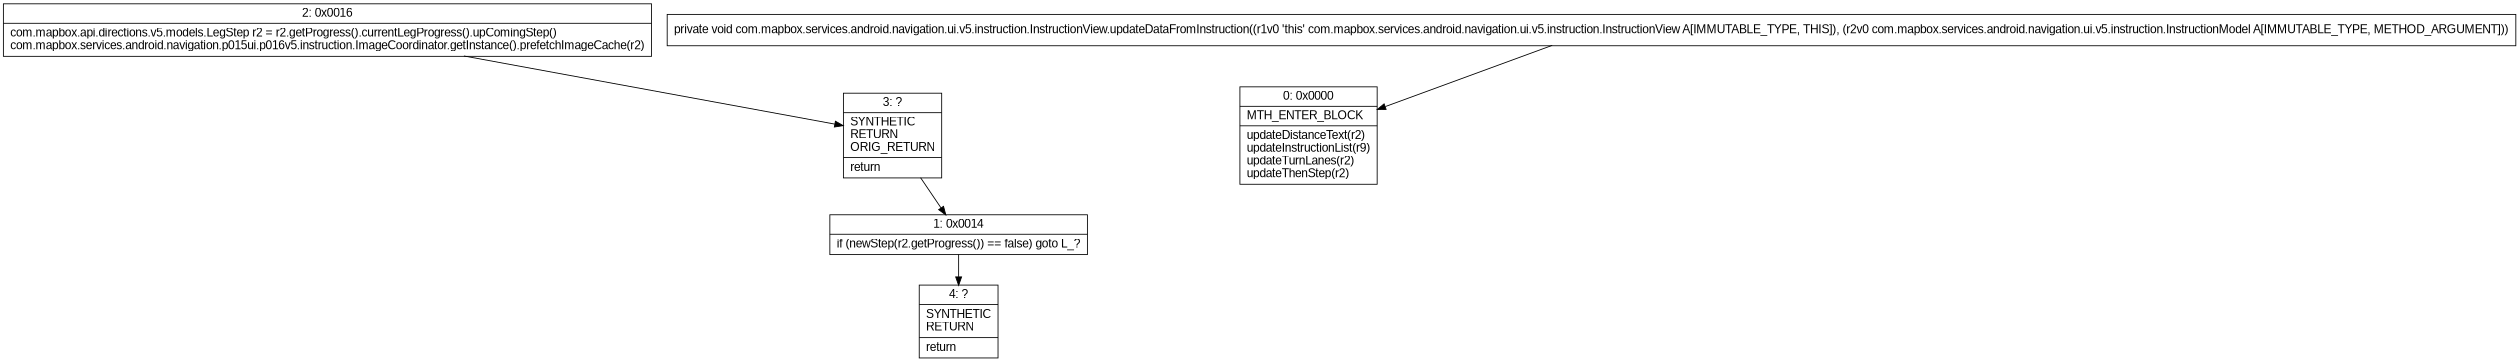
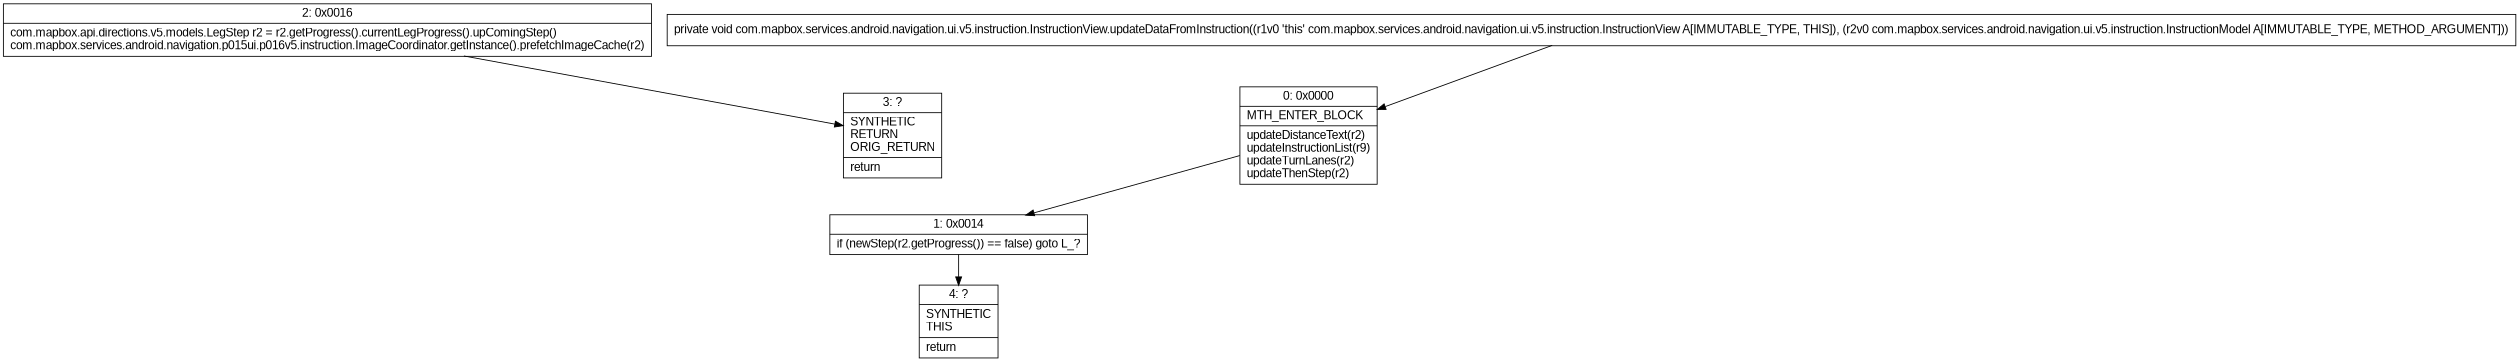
(931, 193) -> (1137, 184)
(950, 327) -> (939, 327)
